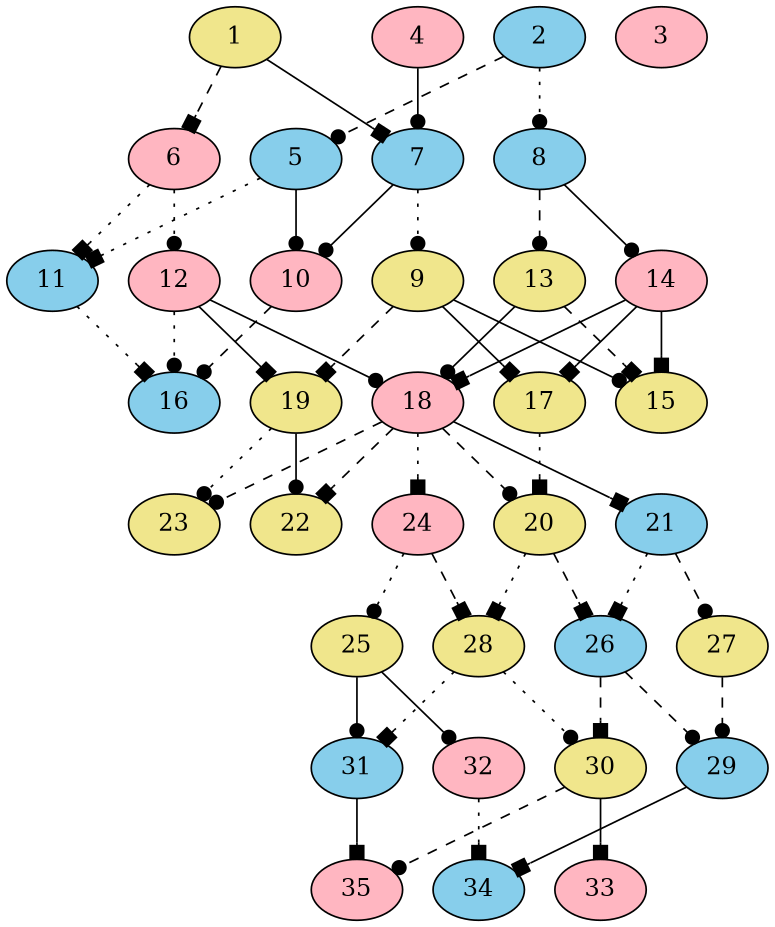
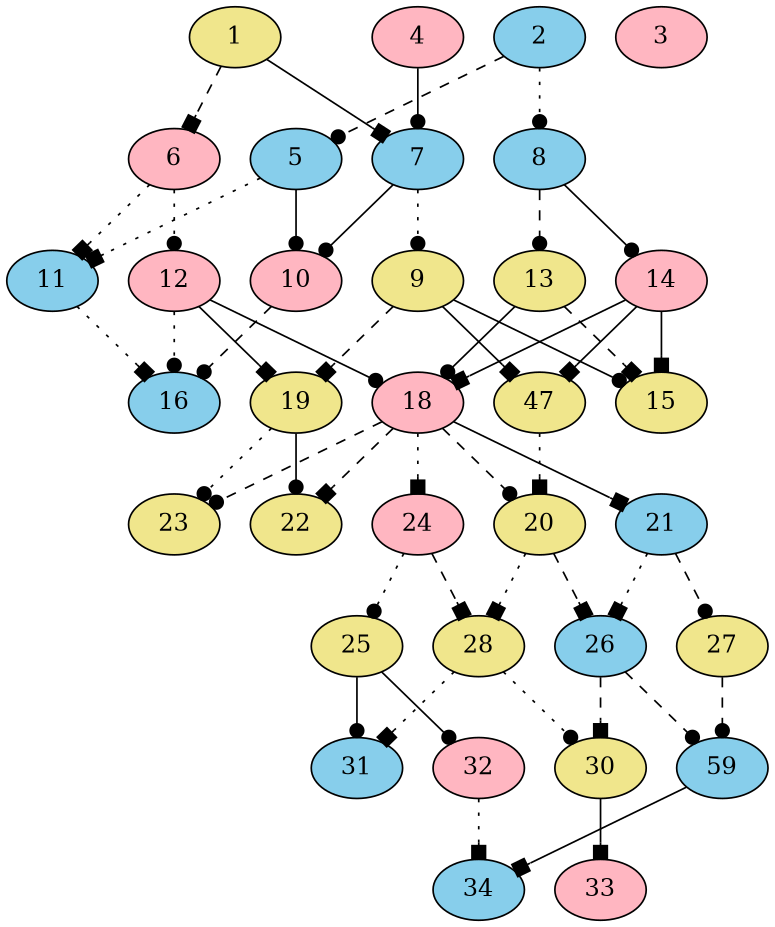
(540, 403) -> (540, 403)
(722, 768) -> (722, 768)
(357, 890) -> none
